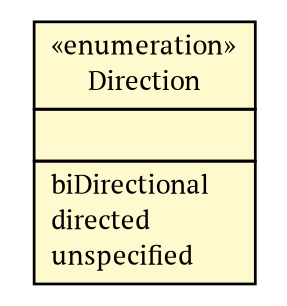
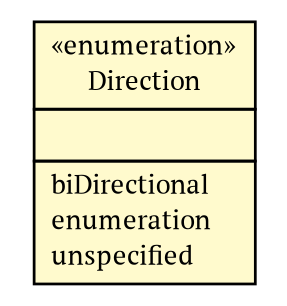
(101, 221) -> (132, 221)
